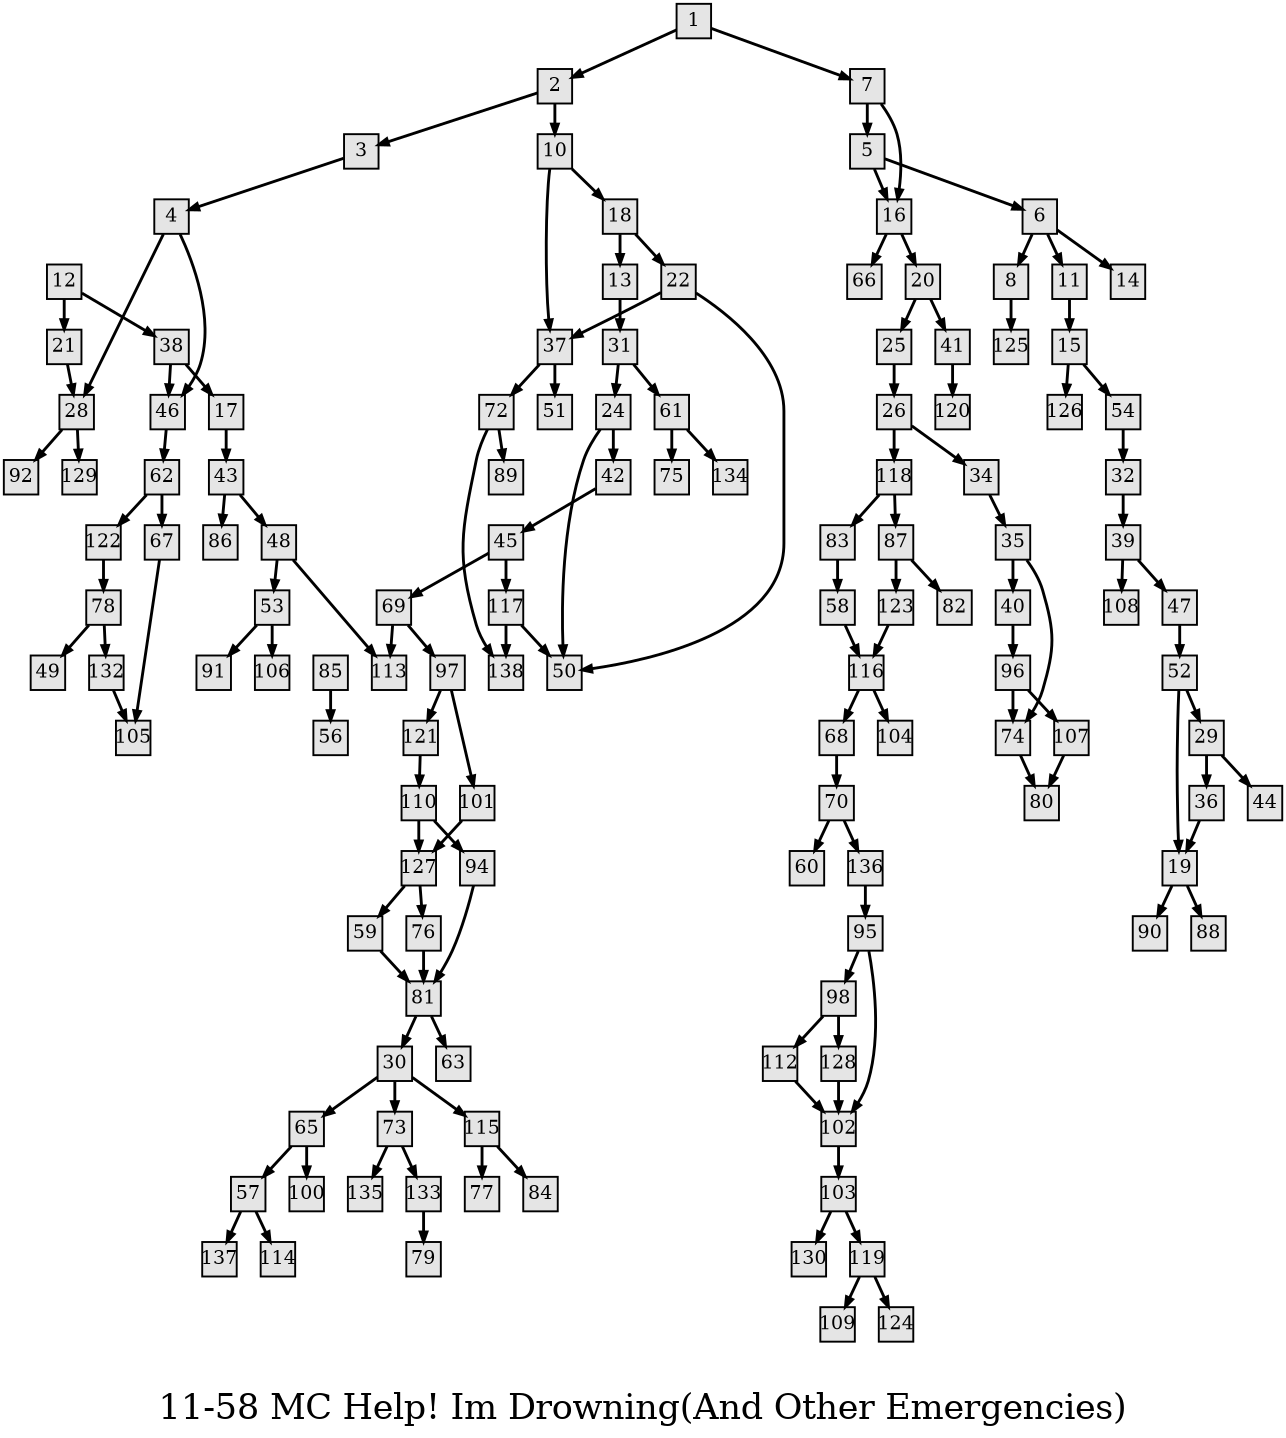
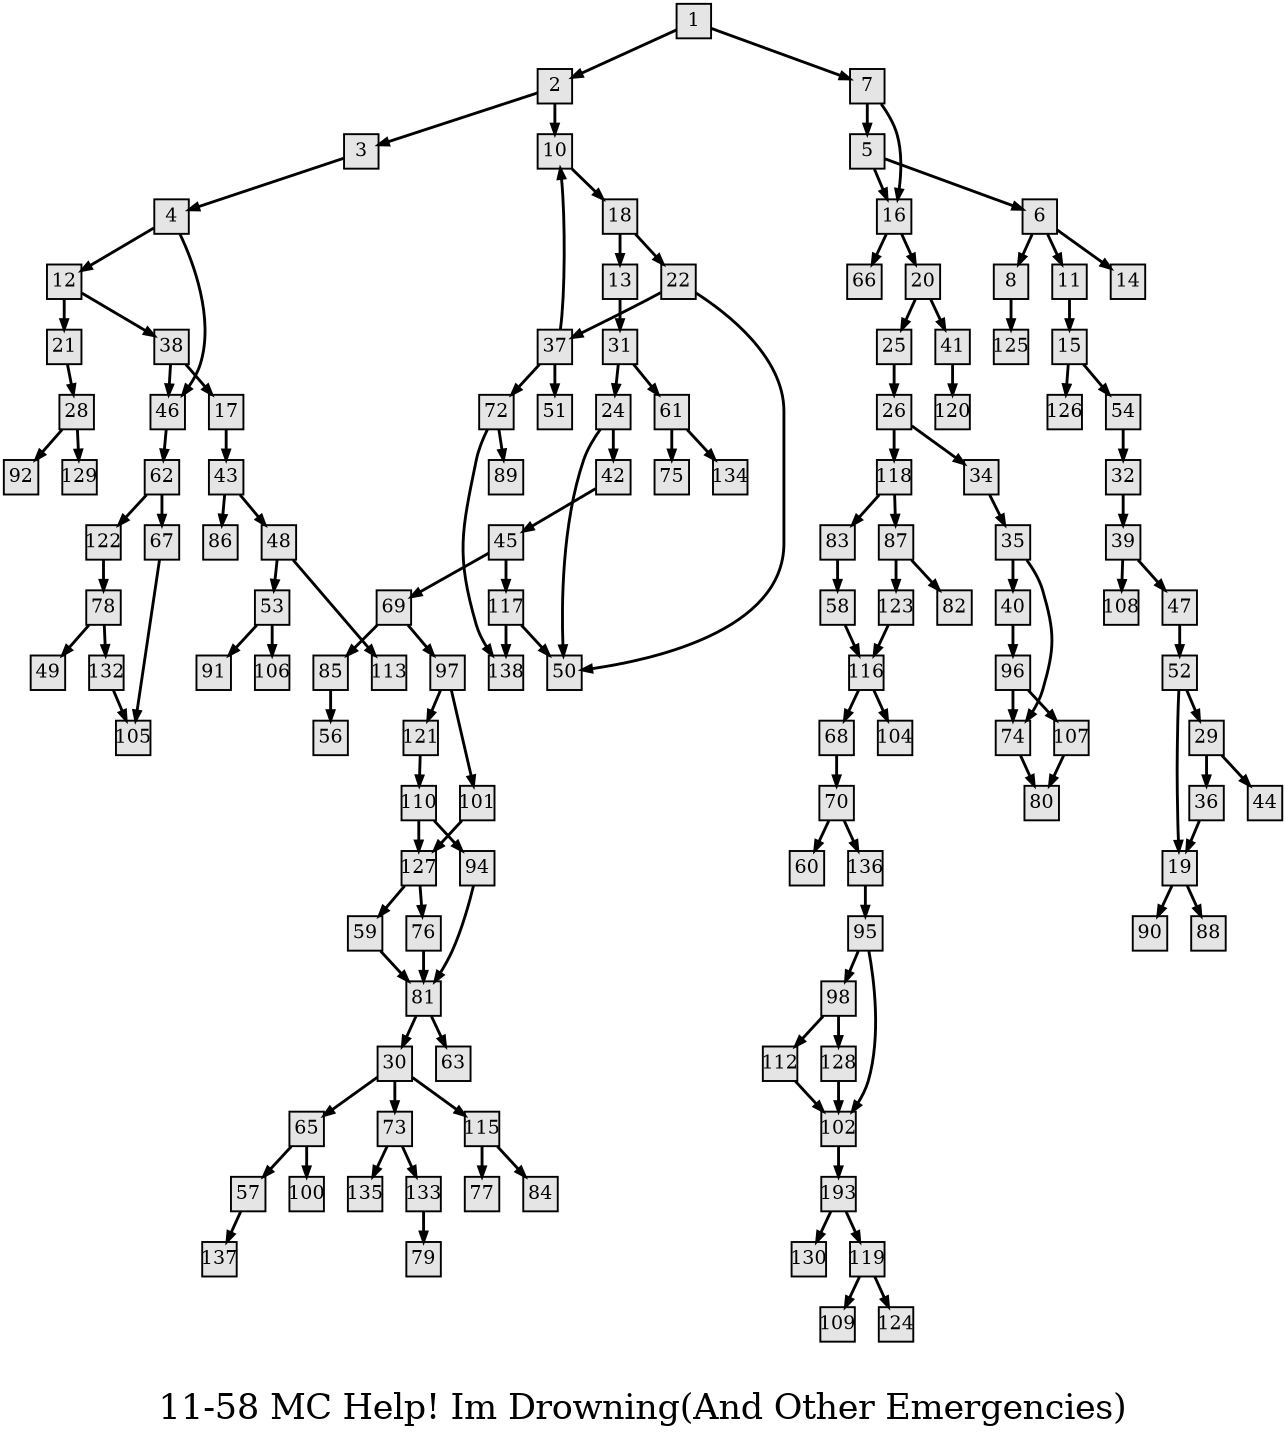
(546, 244) -> (564, 254)
(126, 310) -> (122, 247)
(392, 635) -> (366, 636)
(839, 1194) -> (839, 1194)
(278, 1259) -> none
